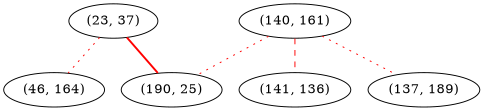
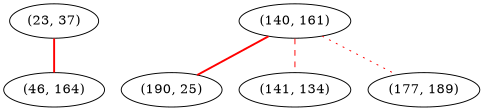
(84, 55) -> (54, 56)
(142, 55) -> none
(233, 56) -> (233, 56)
(295, 90) -> (295, 90)
(424, 90) -> (424, 90)
